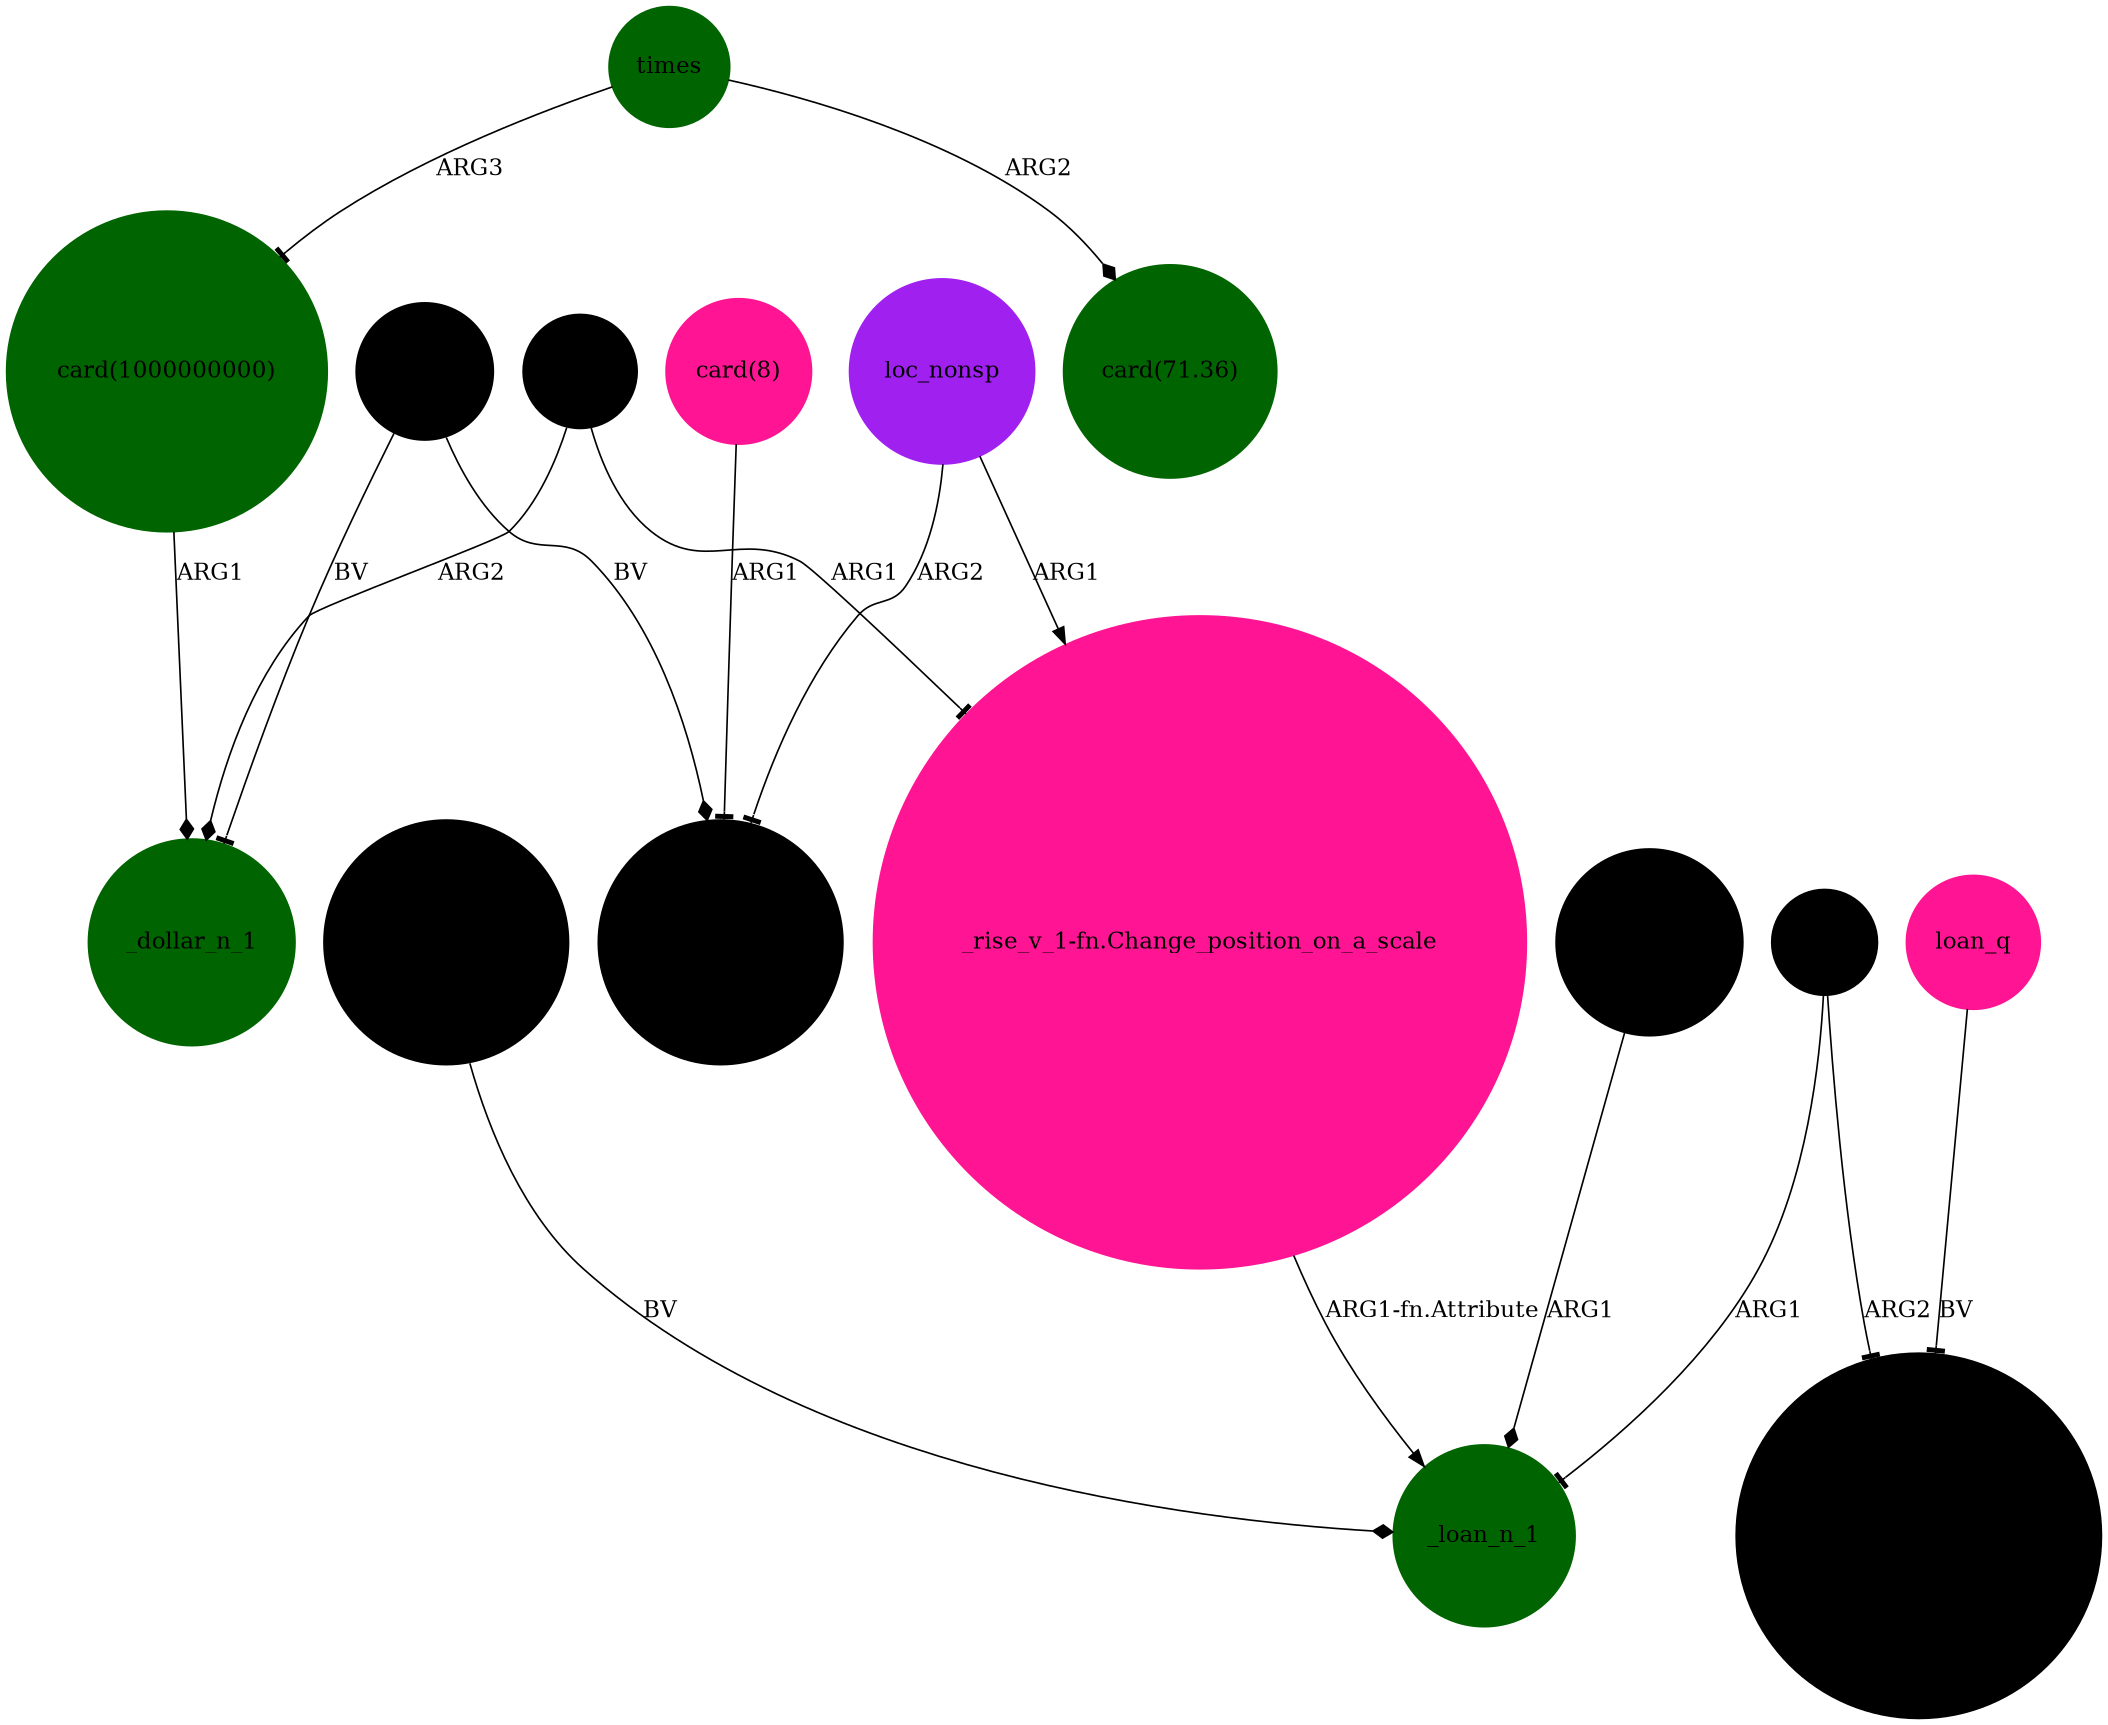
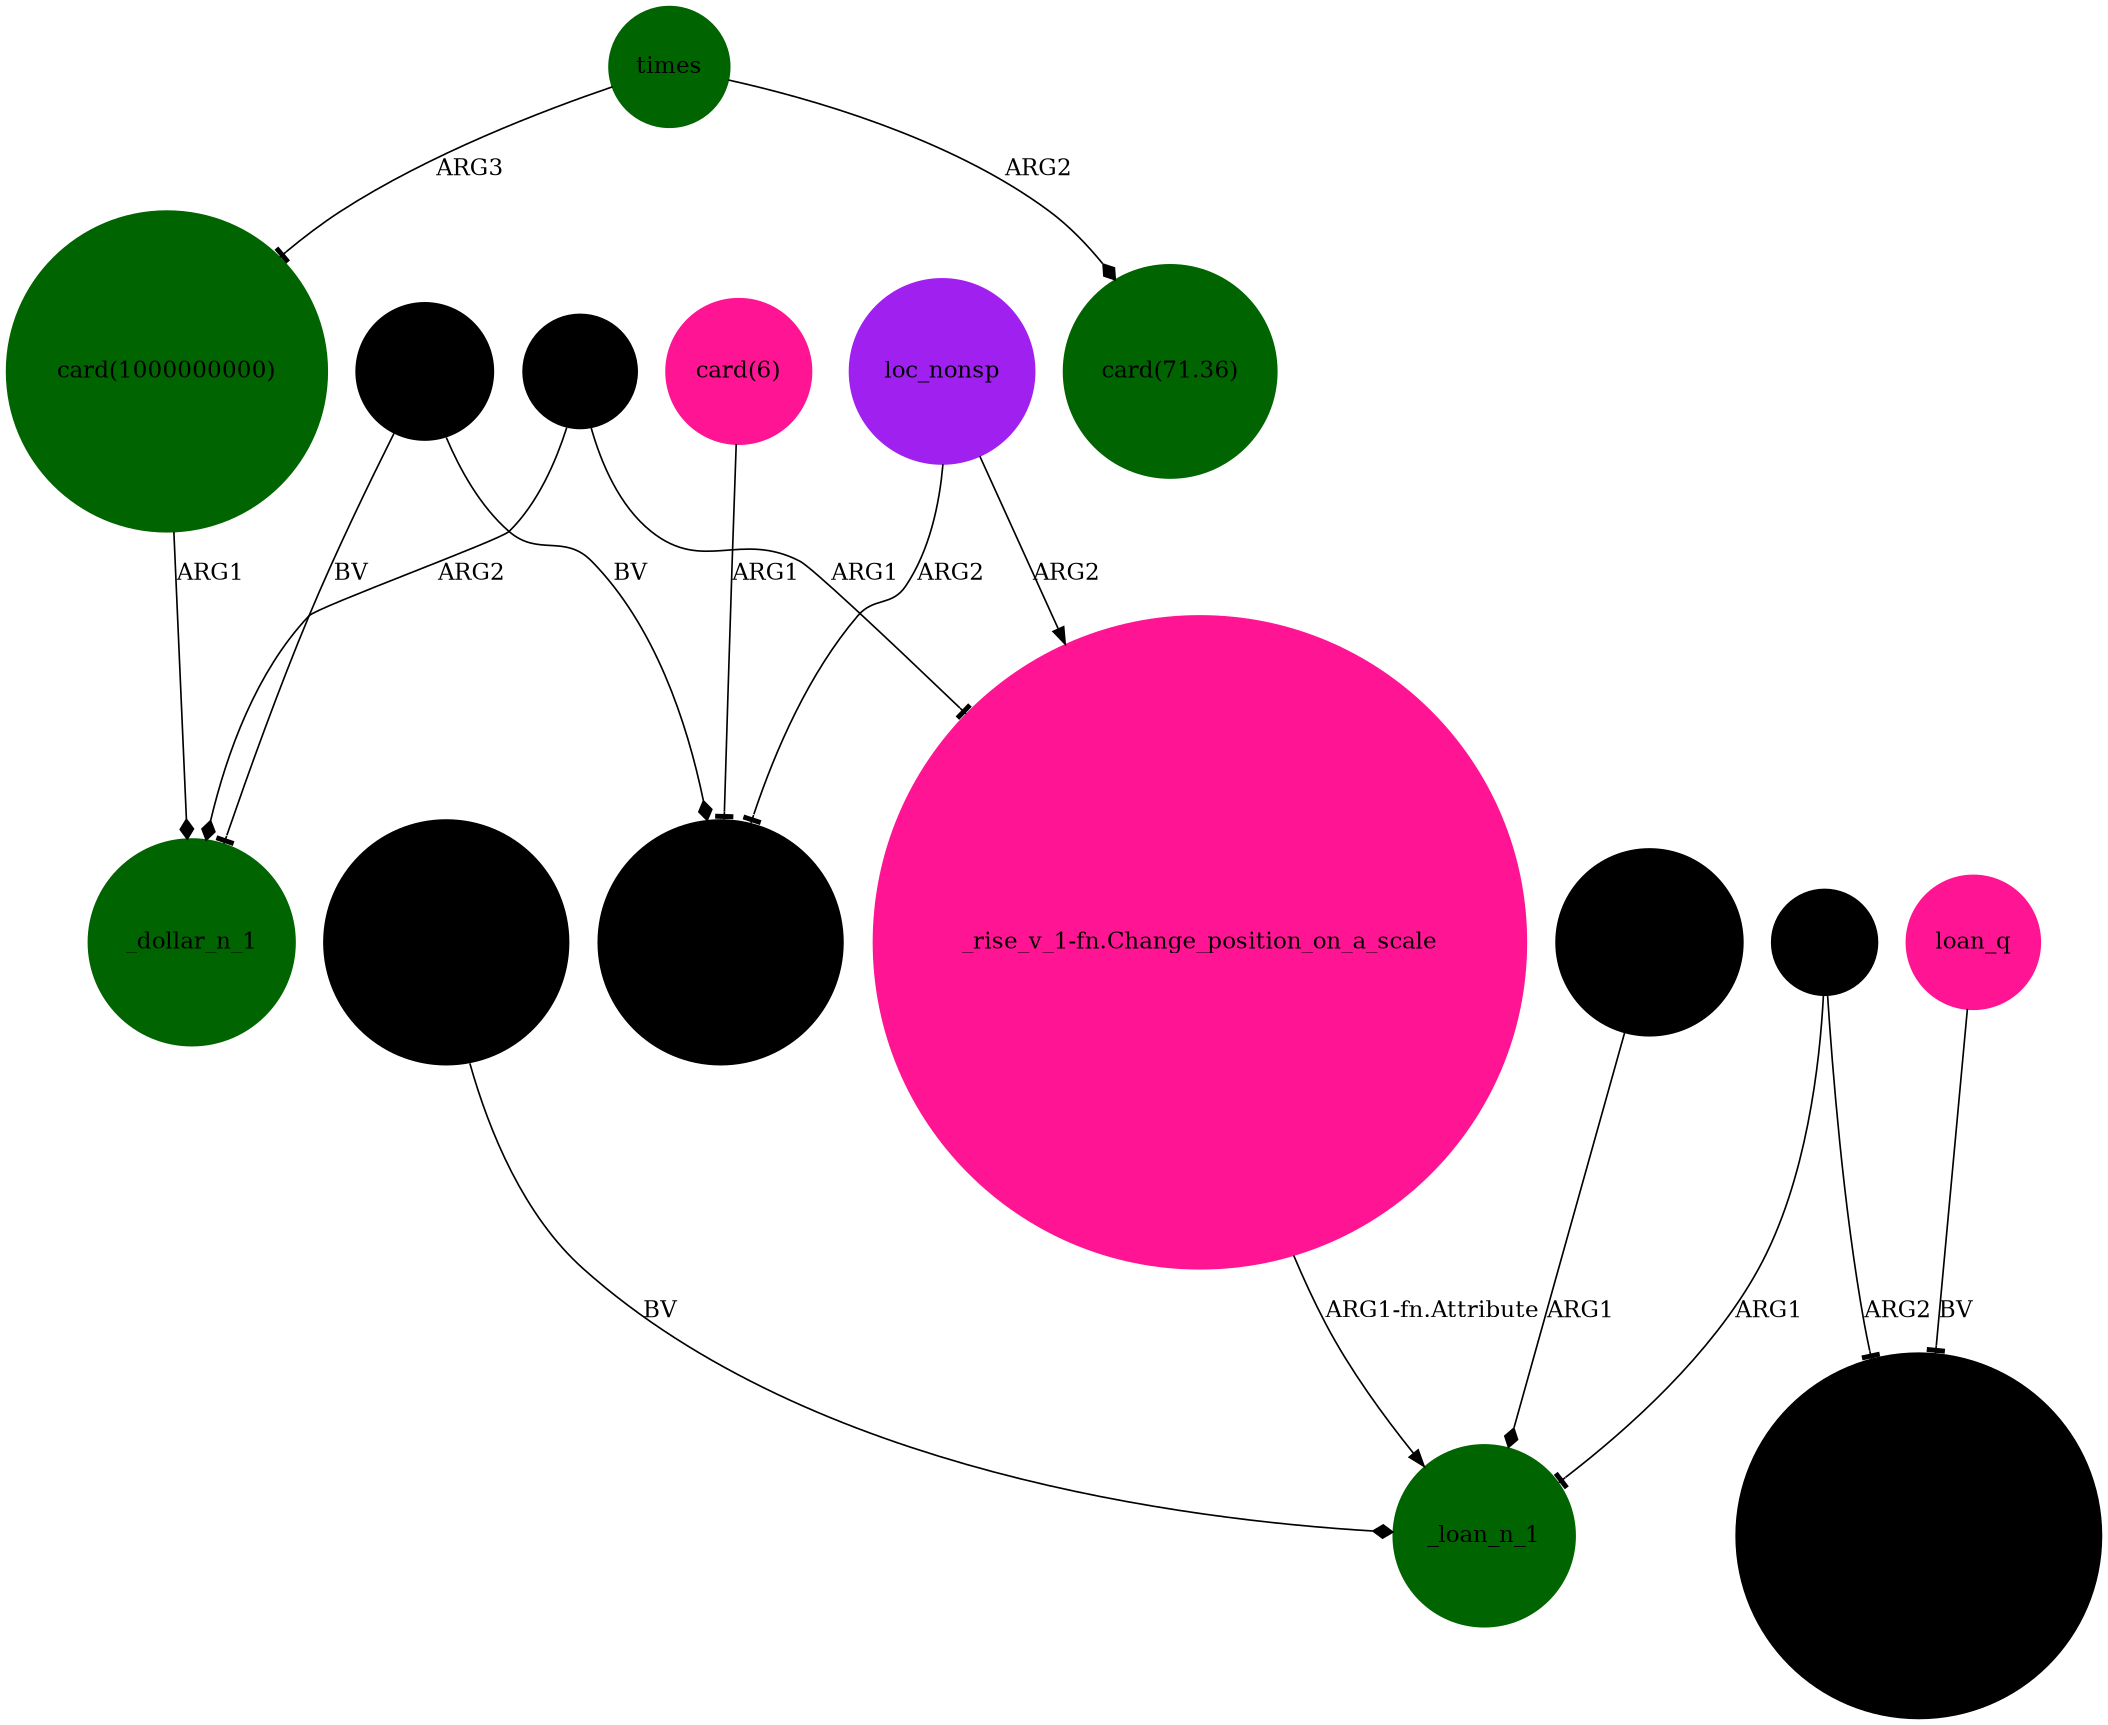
(739, 371) -> (739, 371)
(1067, 574) -> (1067, 574)
